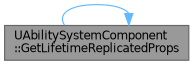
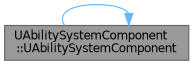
(97, 43) -> (97, 43)
